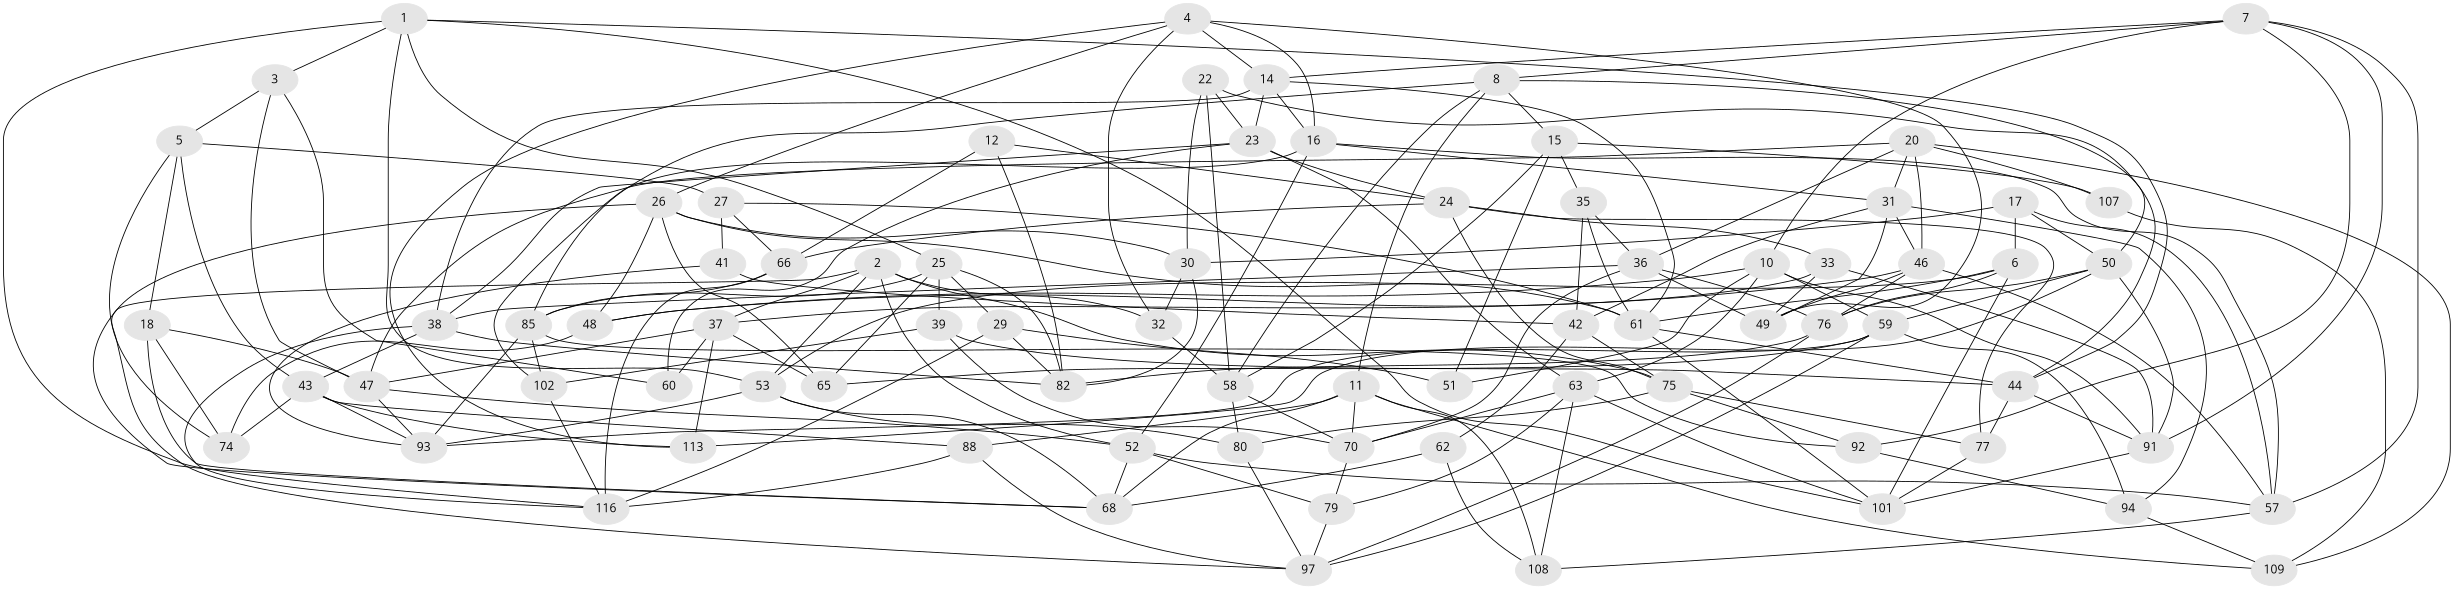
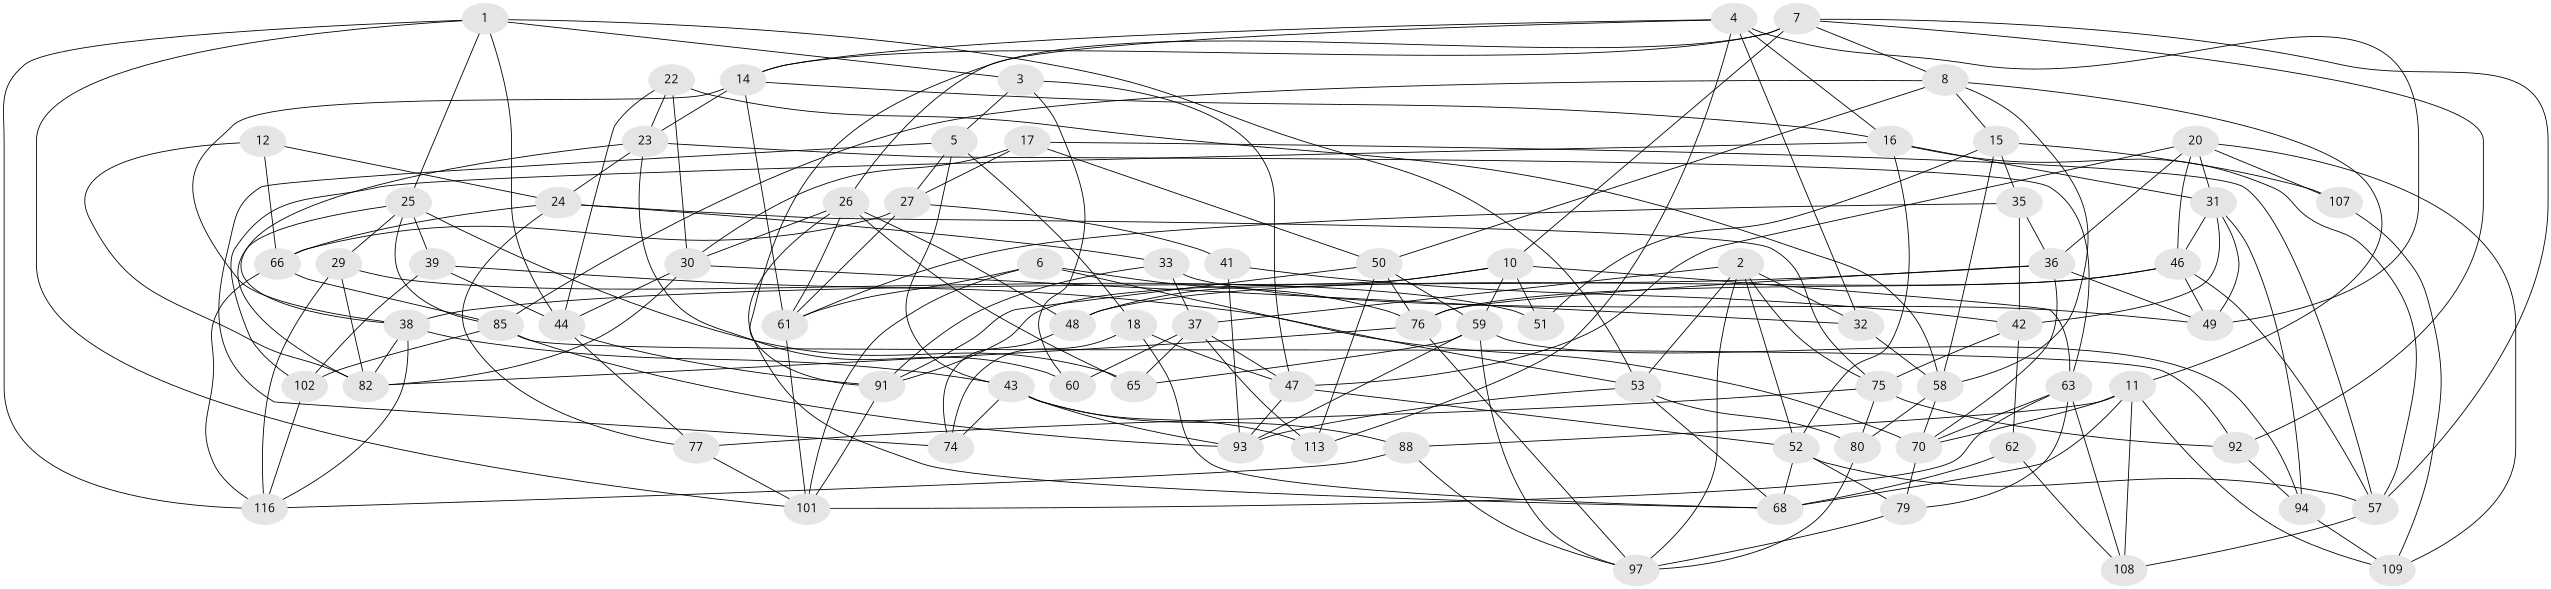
(2015, 230) -> (968, 172)
(1818, 355) -> (605, 304)
